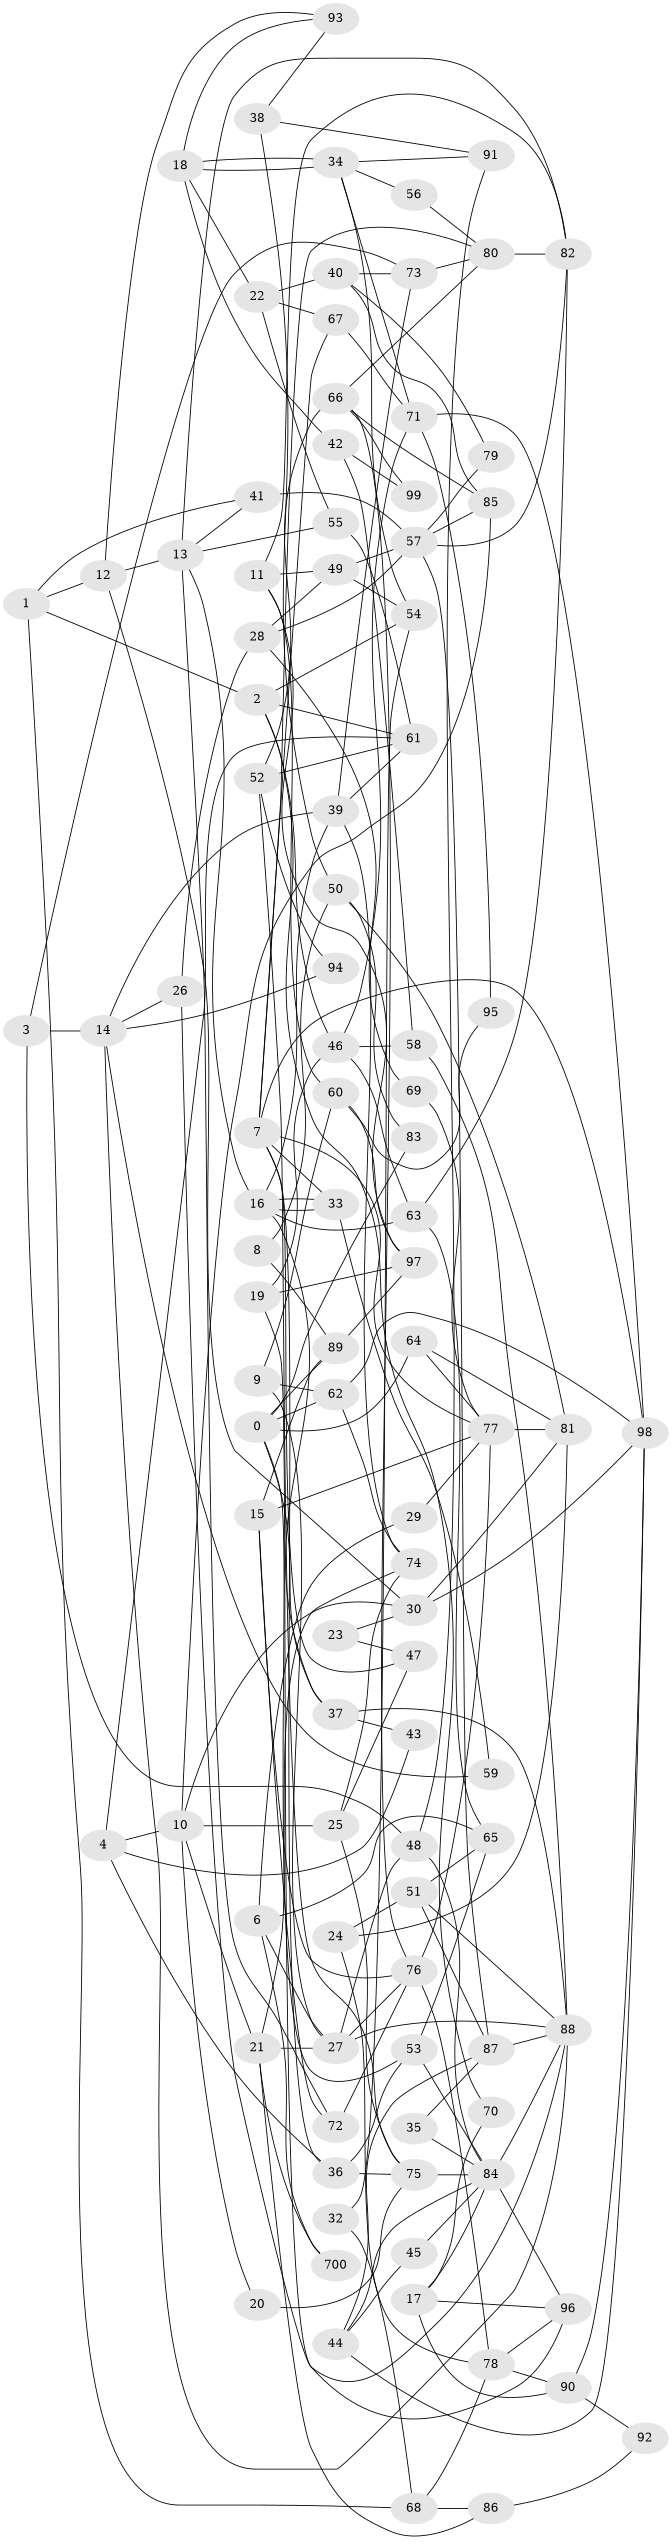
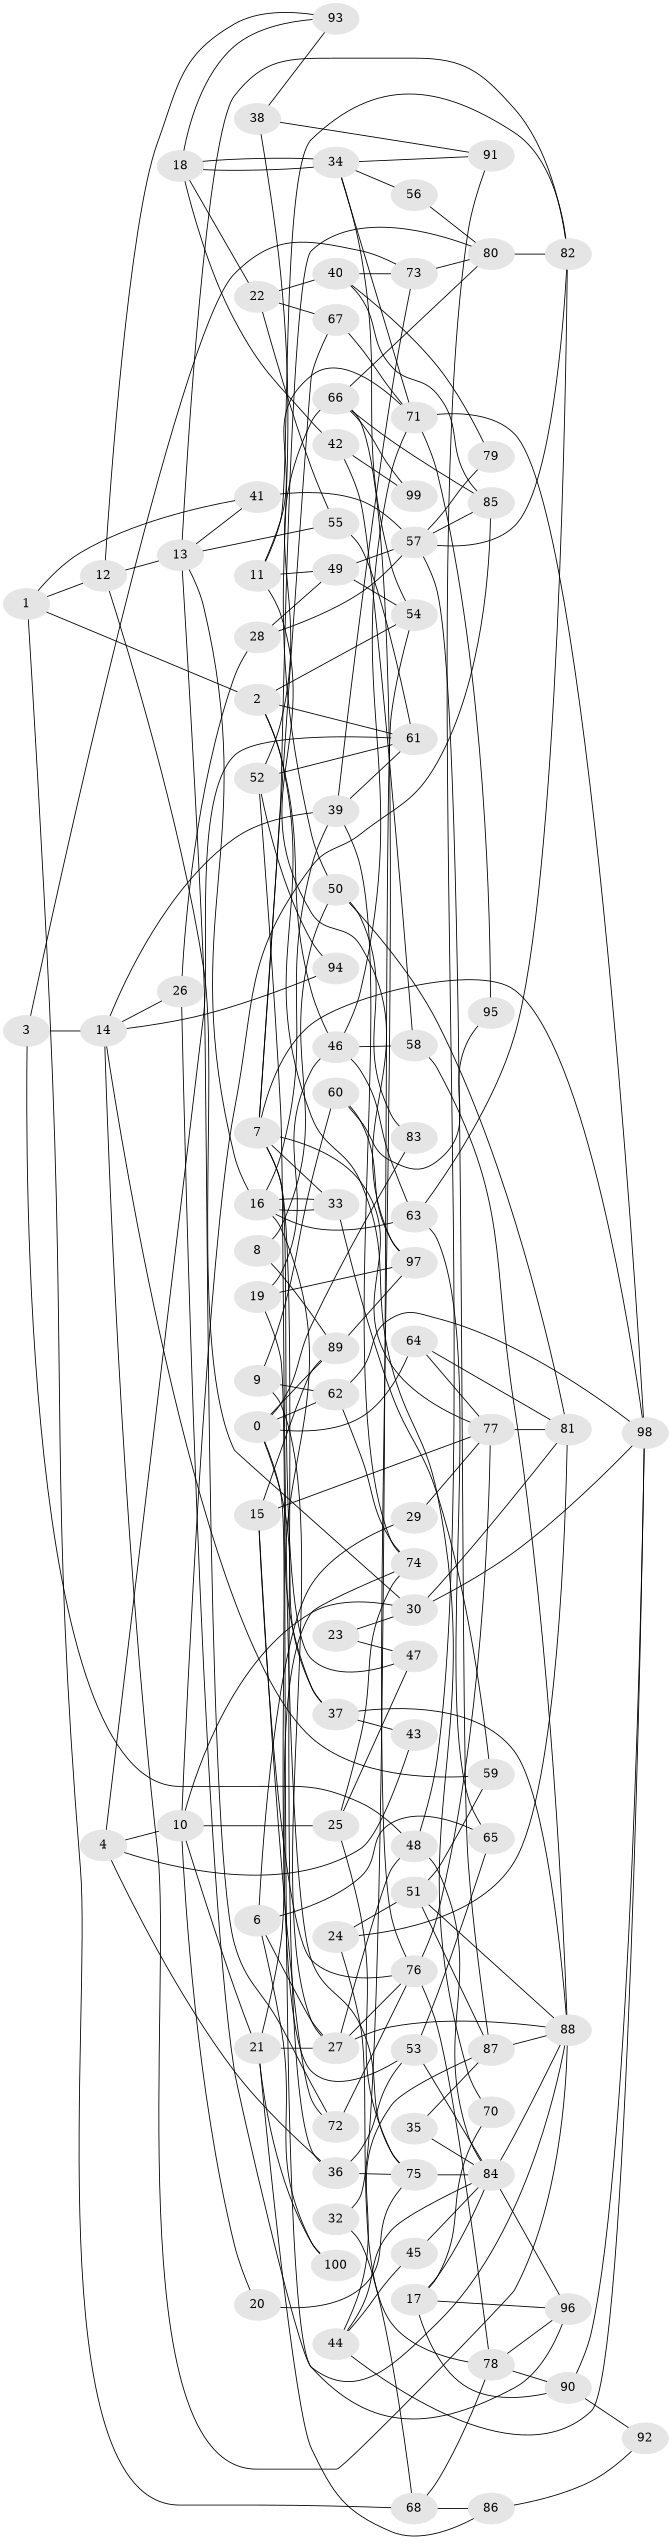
(291, 837) -> (304, 383)
(414, 1092) -> none
(454, 1865) -> (457, 1836)
(336, 2266) -> (336, 2266)
